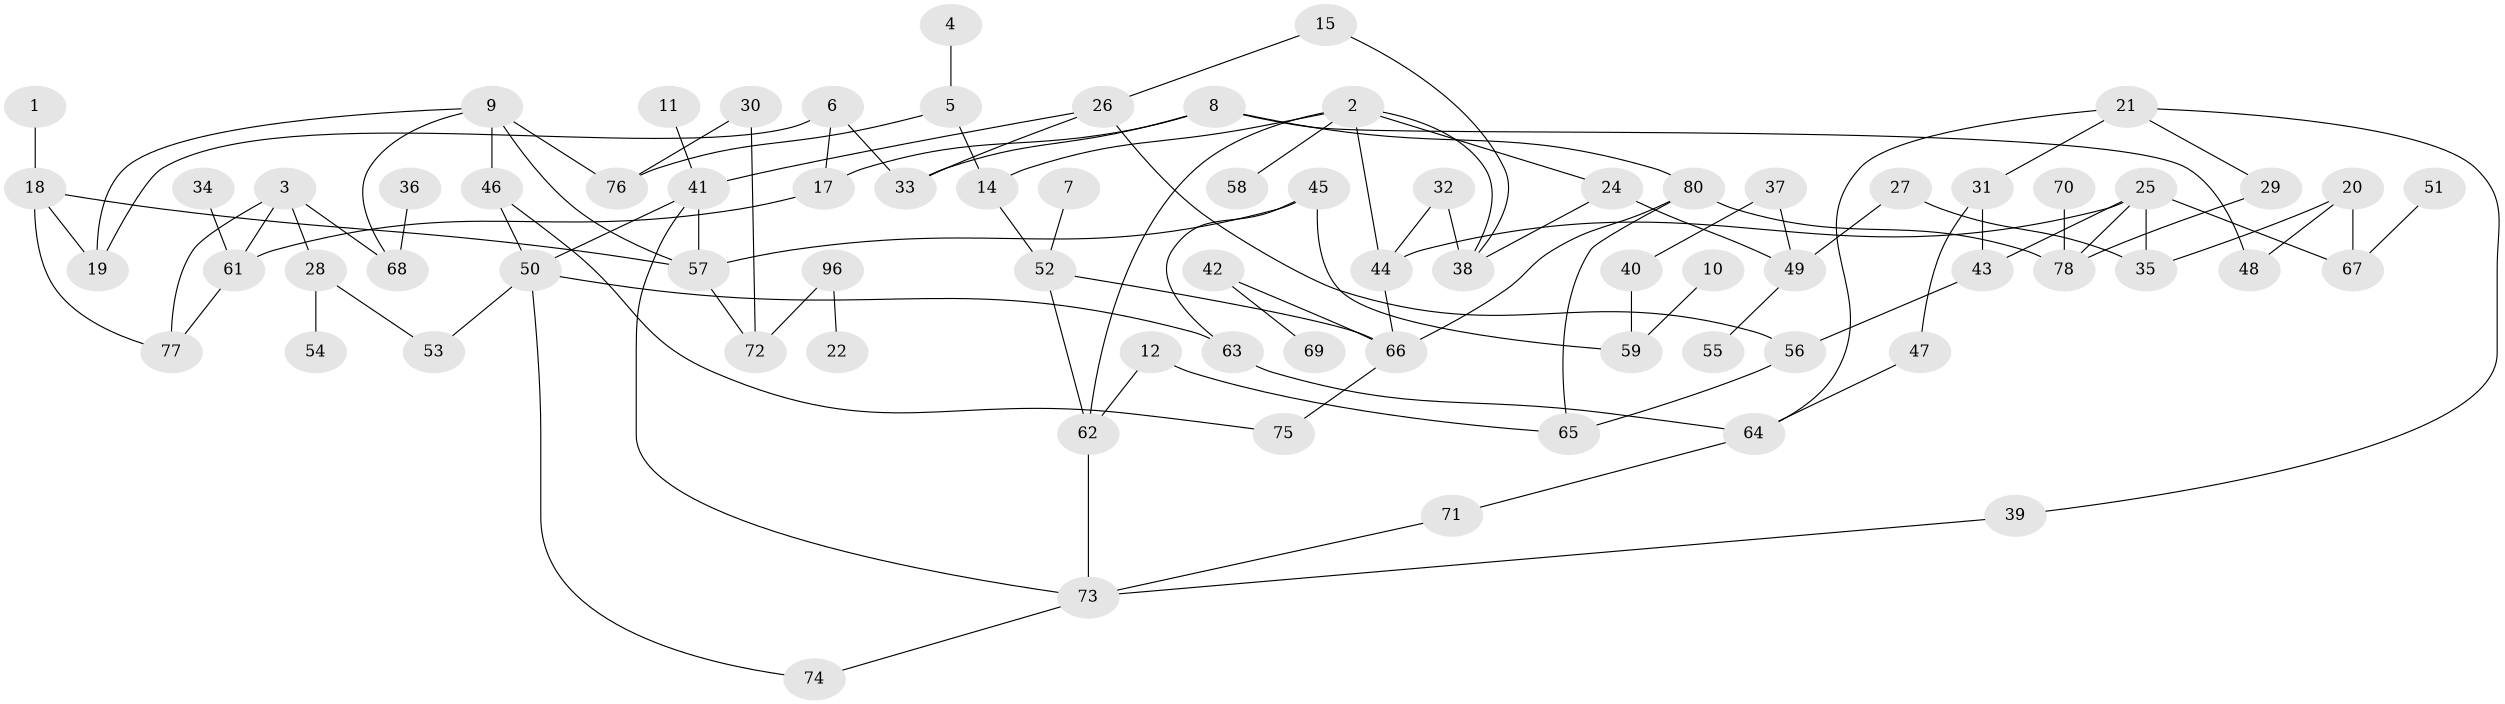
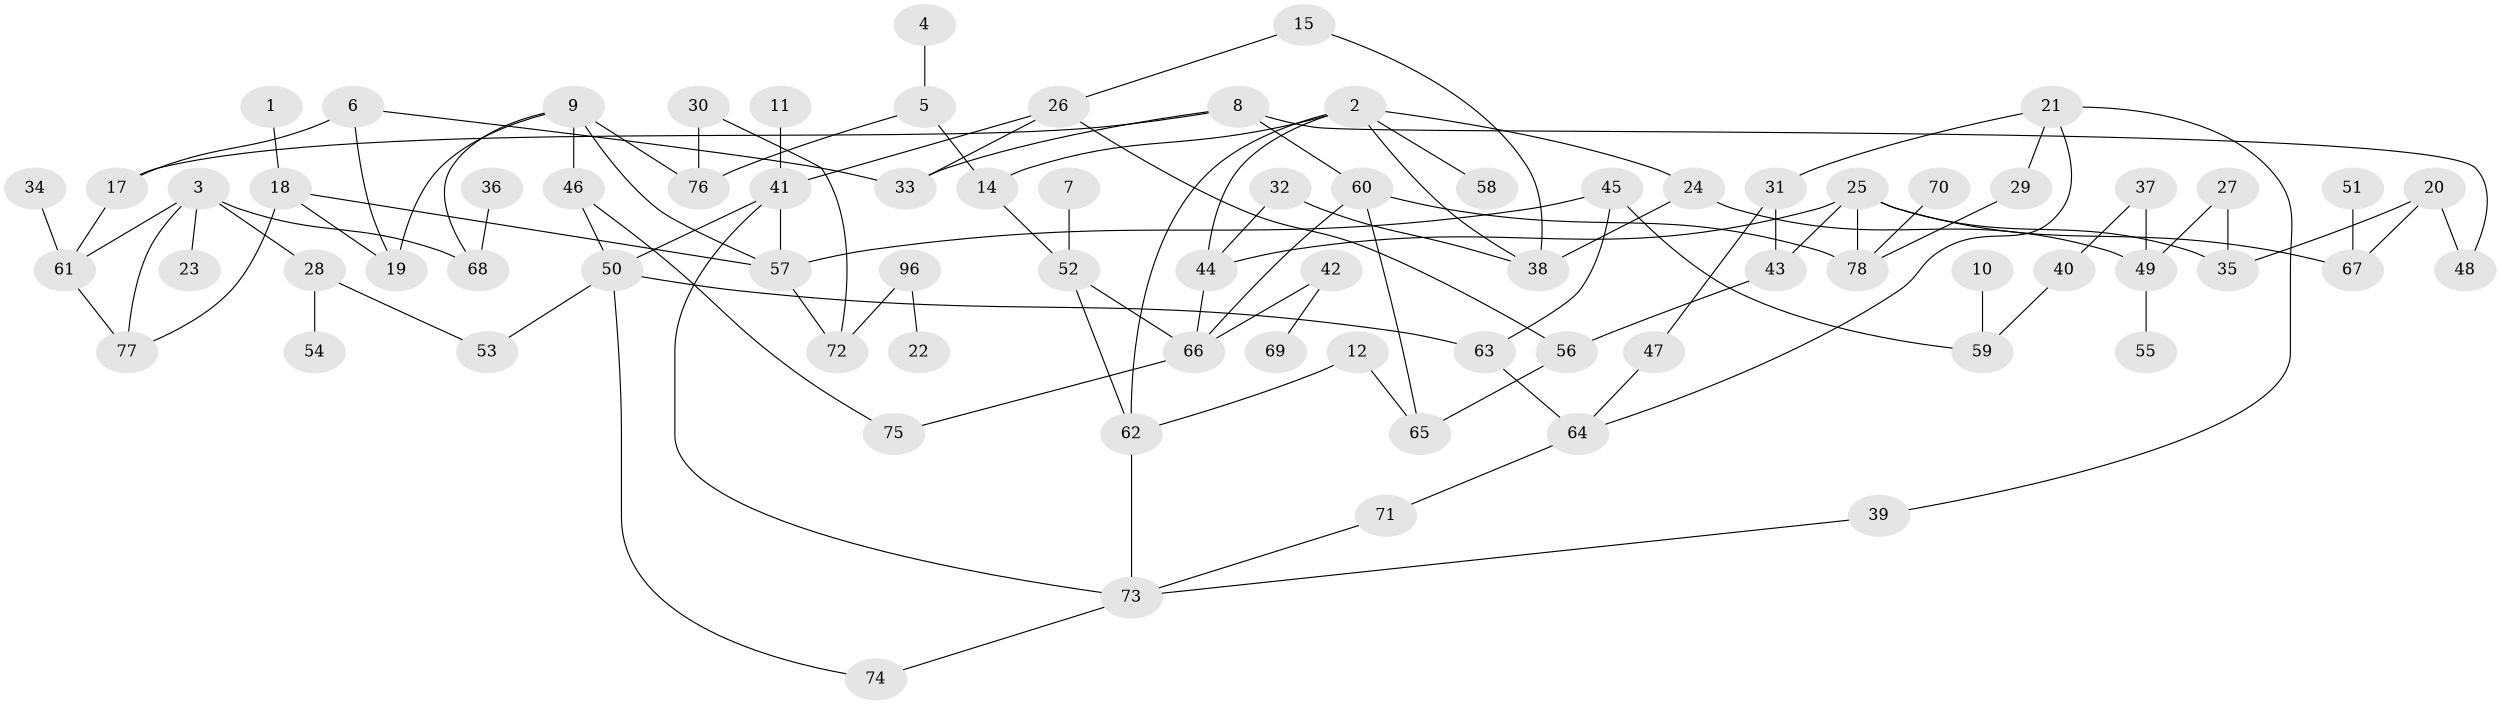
(1694, 189) -> (1362, 189)
none -> (190, 270)
